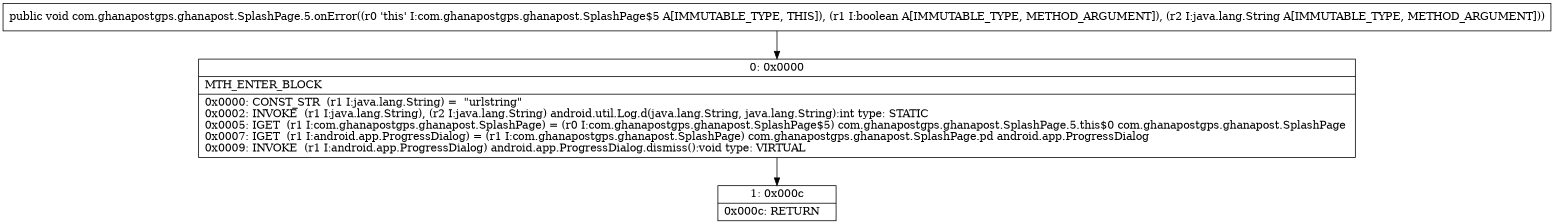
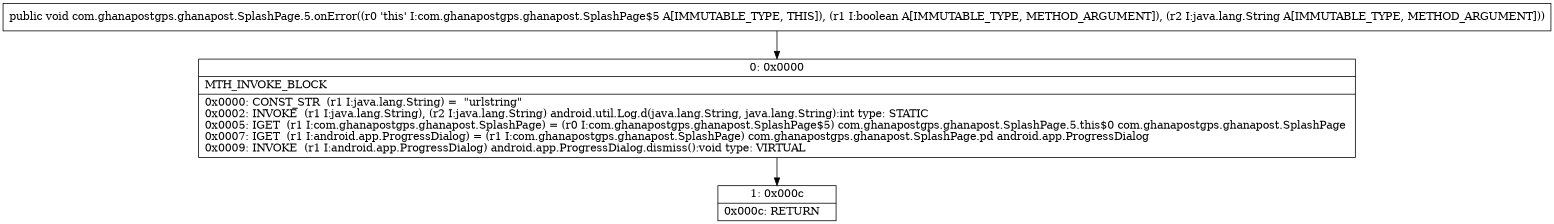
(263, 85) -> (266, 85)
